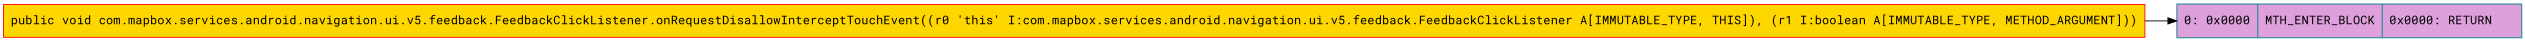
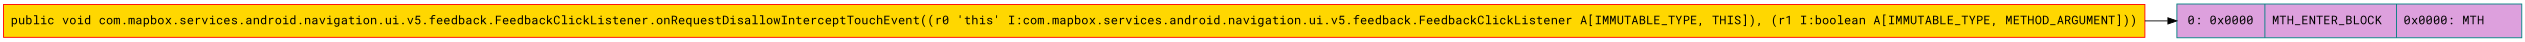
(2452, 20) -> (2455, 20)
